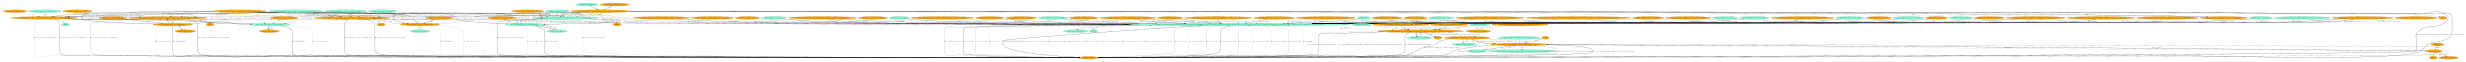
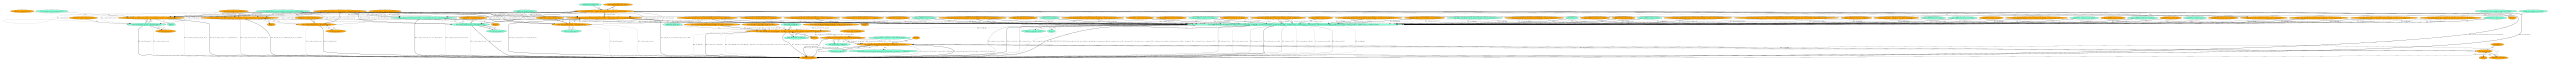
none -> (1991, 18)
